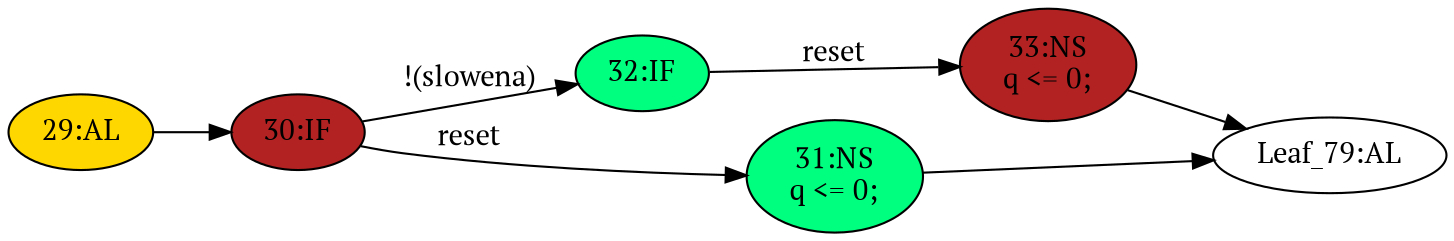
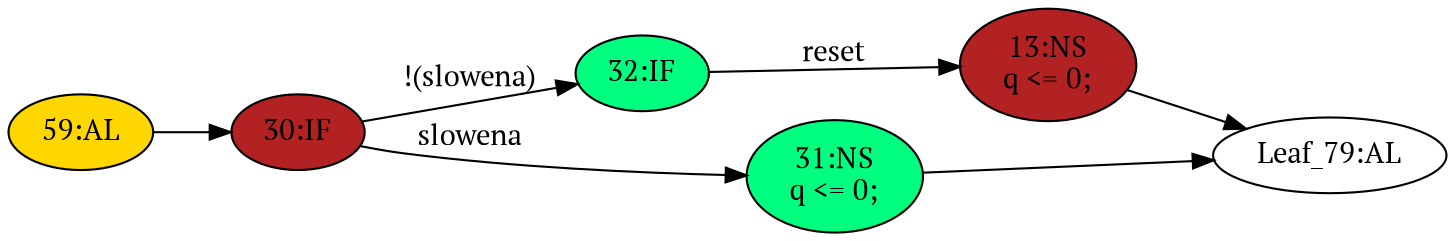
(1048, 65) -> (1048, 65)
(81, 132) -> (81, 132)
(470, 137) -> (470, 137)
